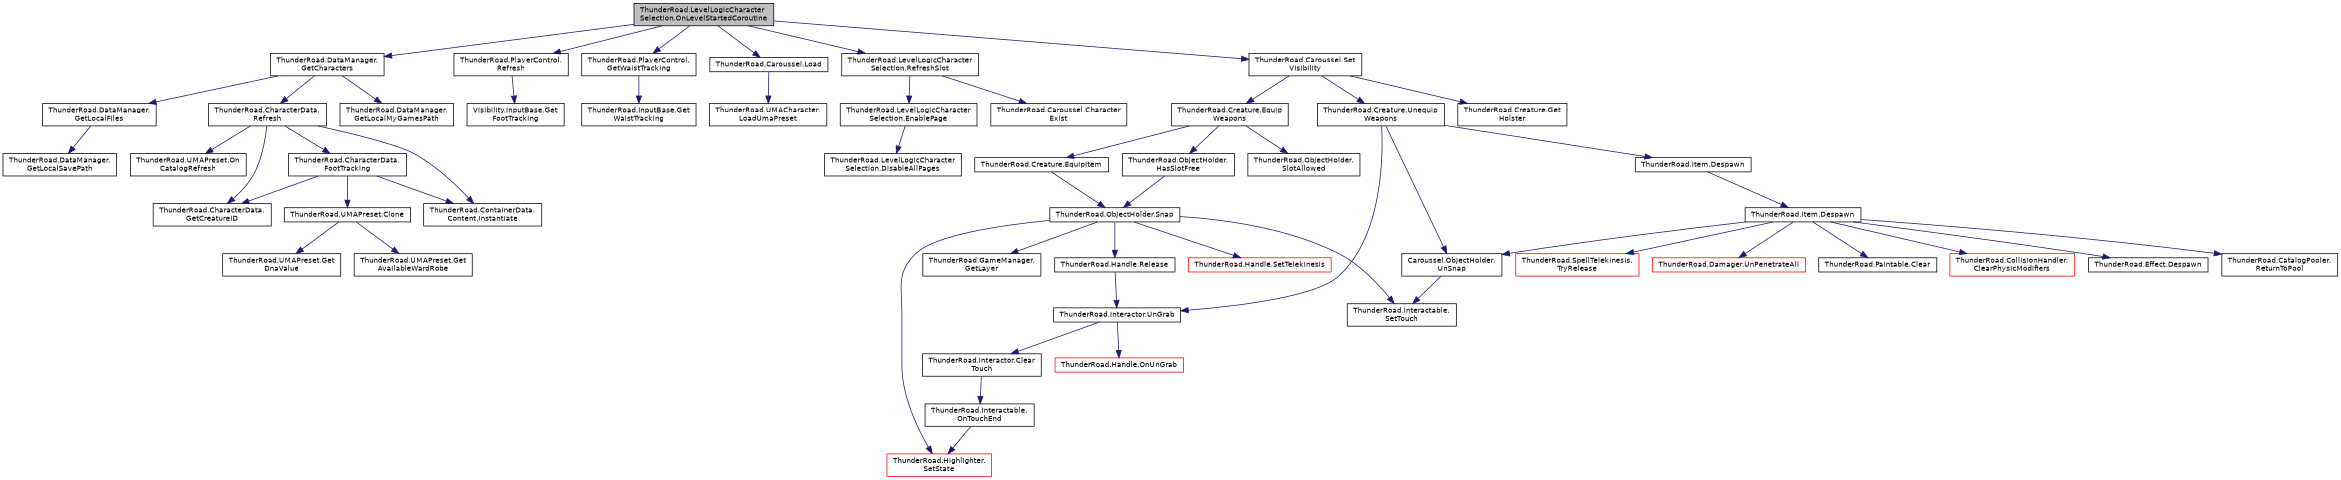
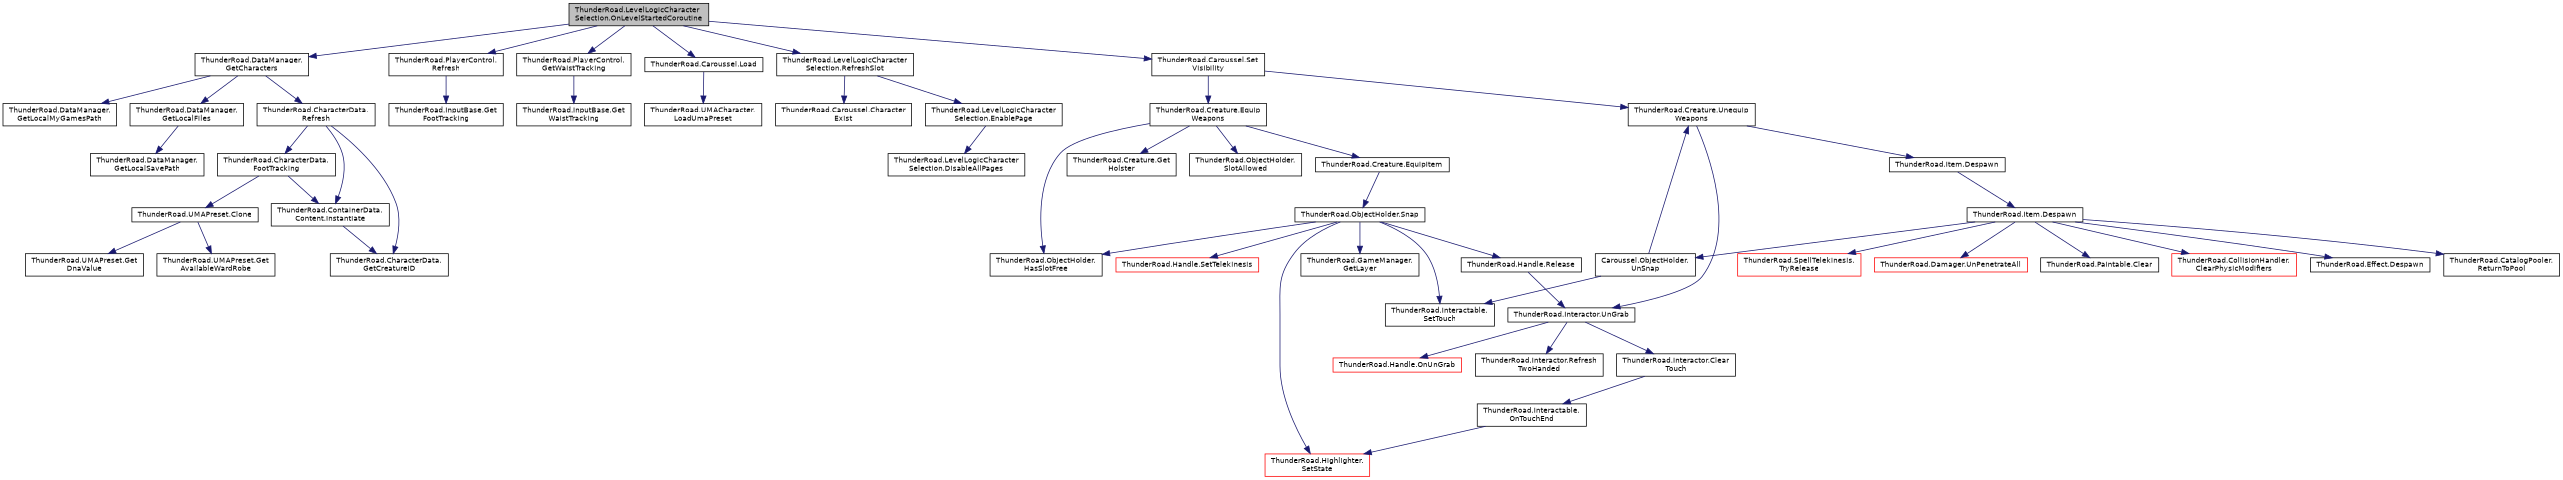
(1405, 89) -> (1168, 138)
(516, 115) -> (446, 115)
(188, 165) -> none
(1415, 186) -> (1667, 193)
(283, 189) -> (357, 237)
(1147, 189) -> (1213, 237)
none -> (1539, 365)
